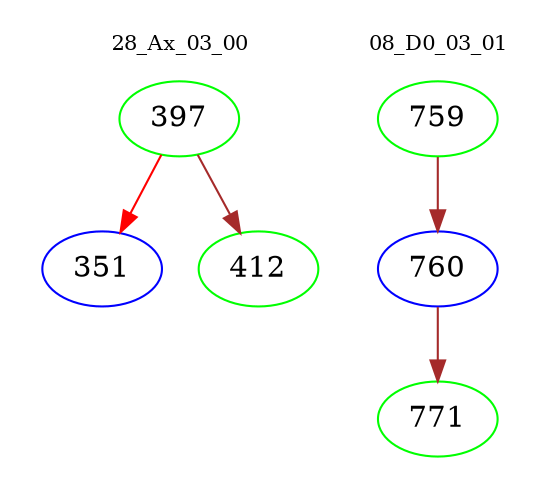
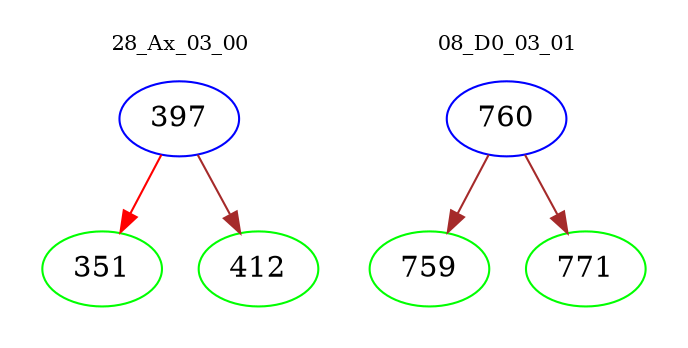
(179, 119) -> (179, 119)
(438, 184) -> (473, 184)
(102, 269) -> (102, 269)
